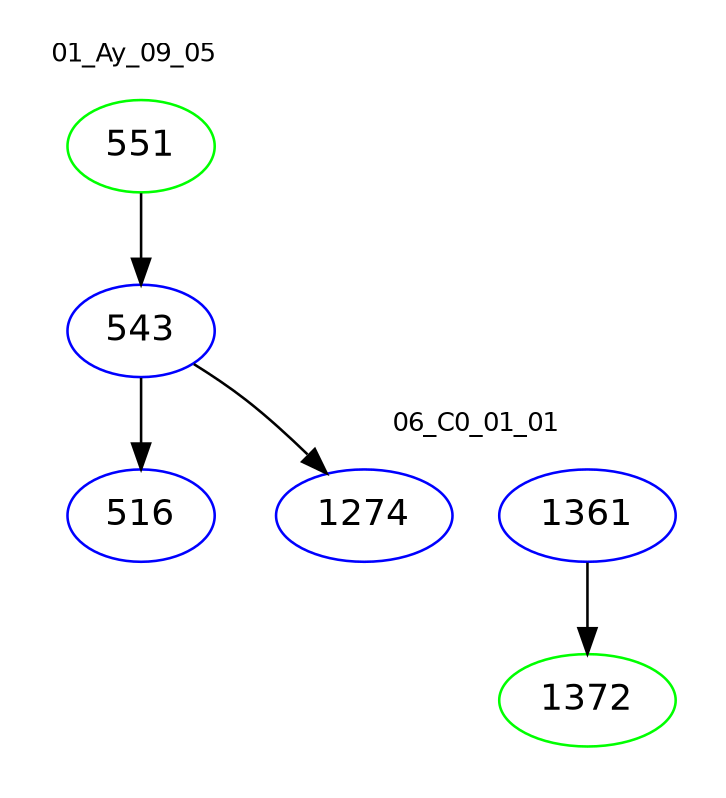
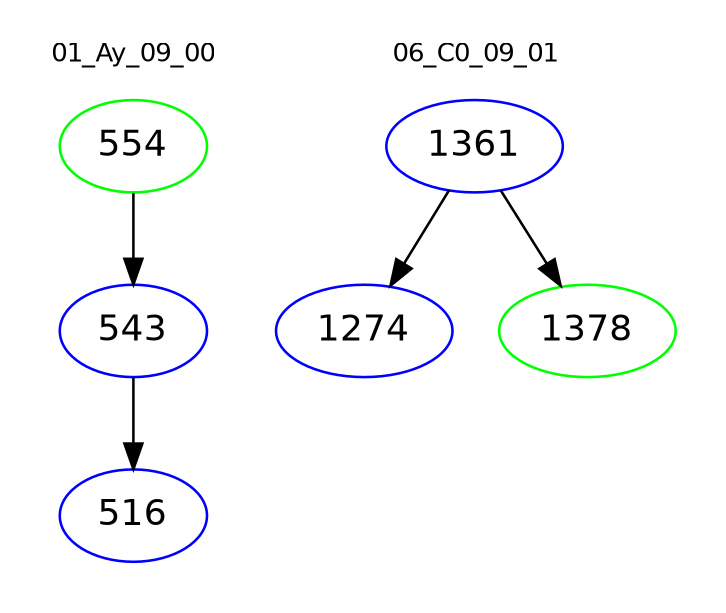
(133, 55) -> (133, 55)
(141, 146) -> (133, 146)
(273, 422) -> (427, 227)
(476, 425) -> (476, 55)
(587, 700) -> (587, 331)
